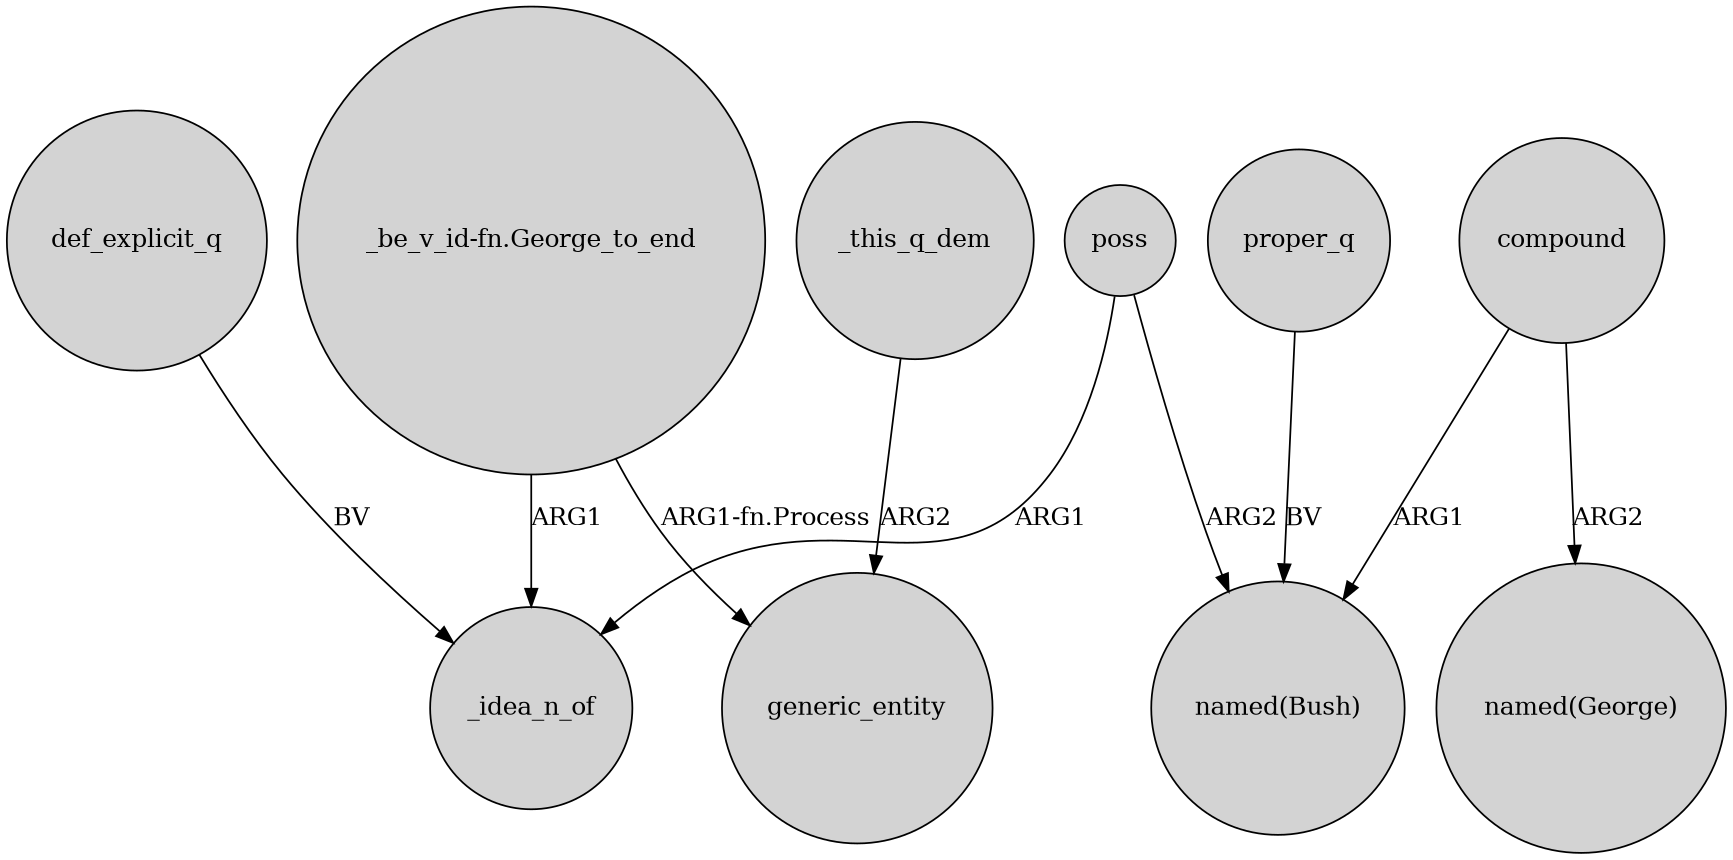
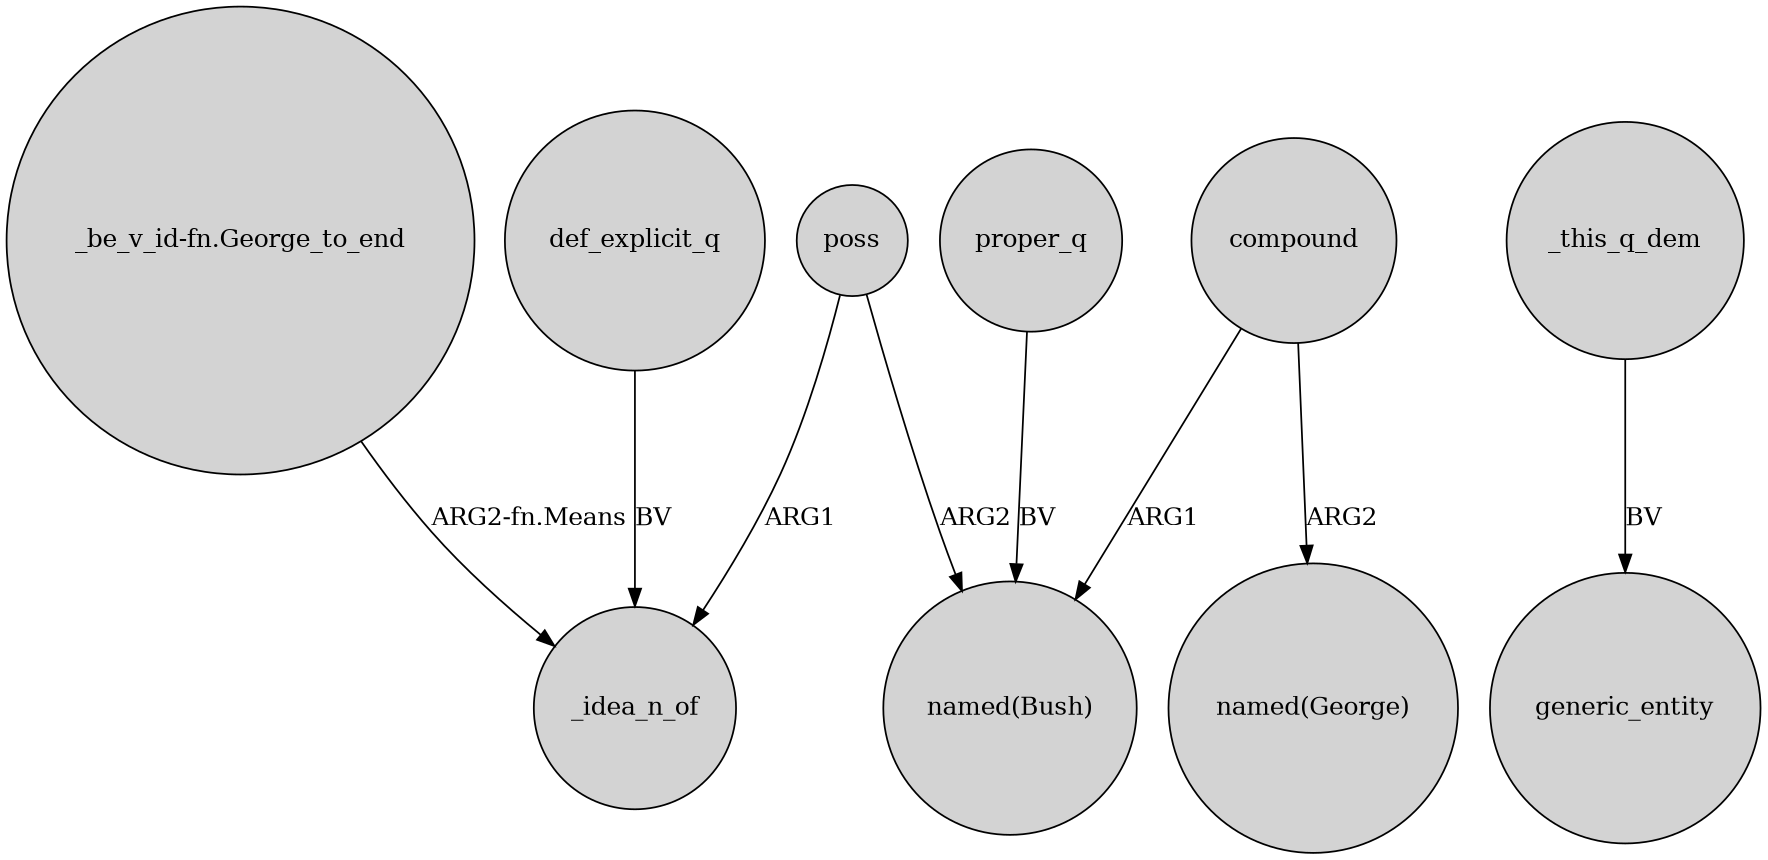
(567, 519) -> (530, 519)
(916, 519) -> (1644, 519)
(669, 542) -> none
